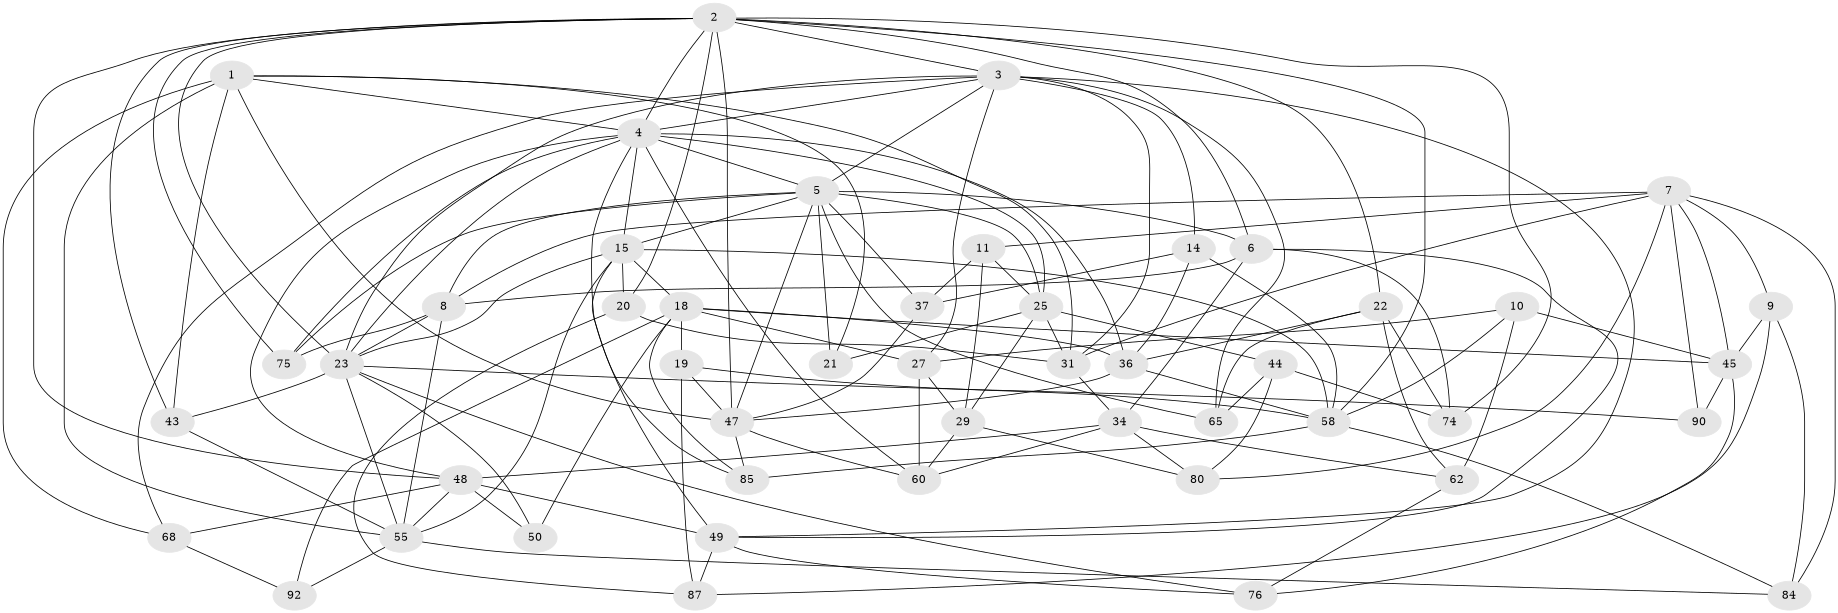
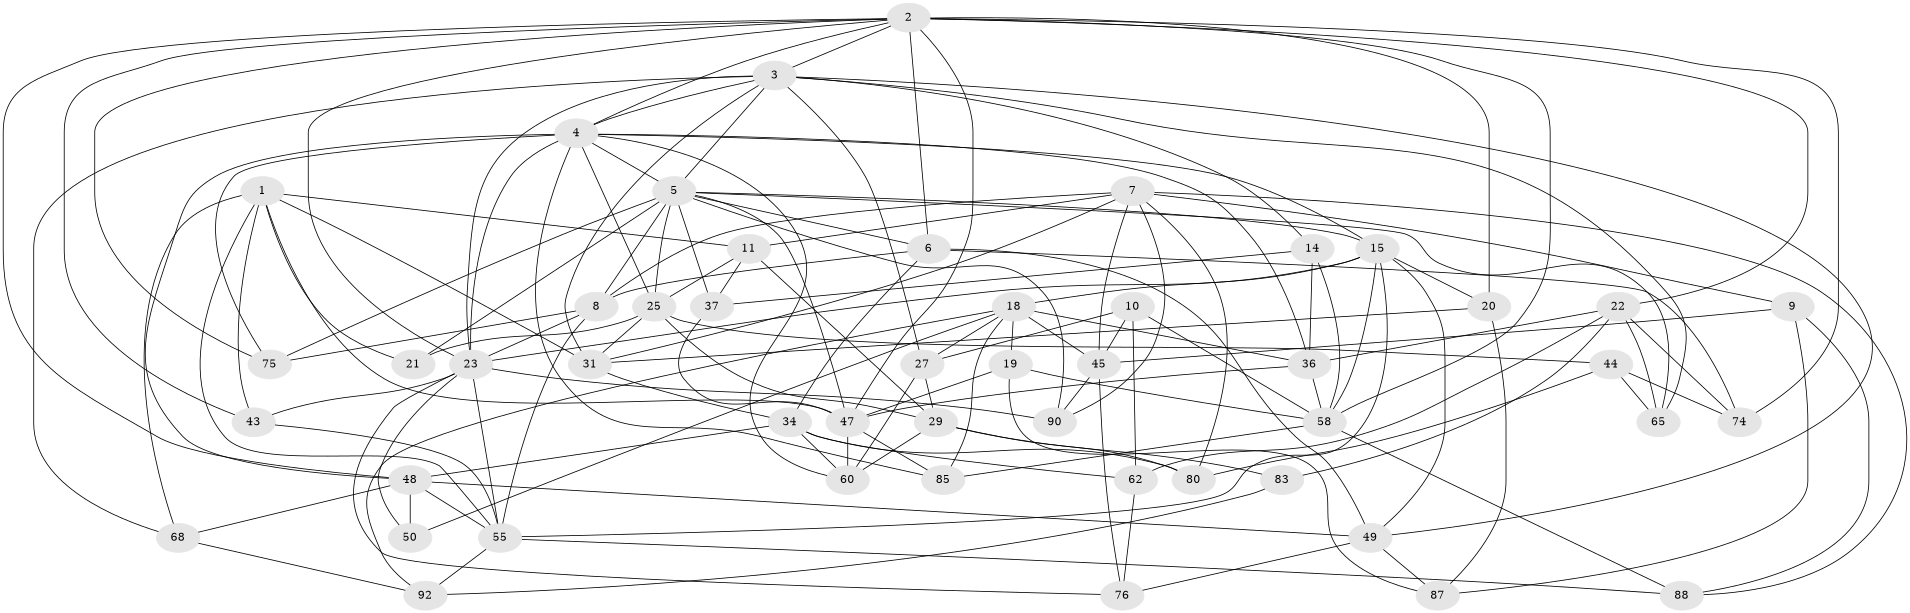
(435, 104) -> (506, 220)
none -> (927, 267)
none -> (1282, 480)
(1789, 596) -> (1682, 596)
